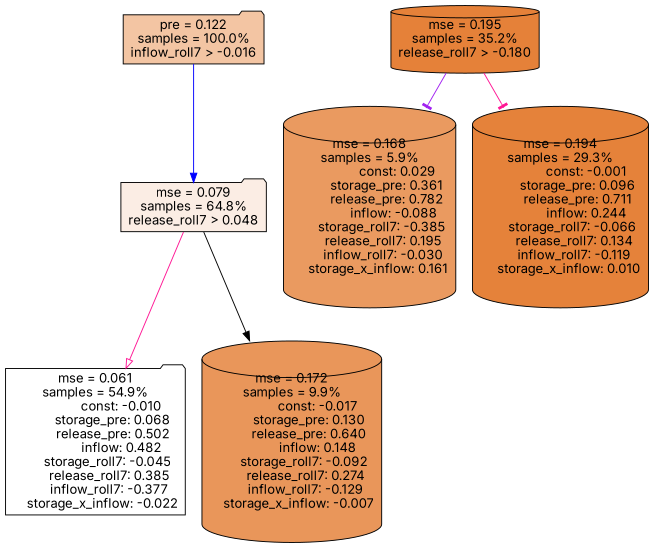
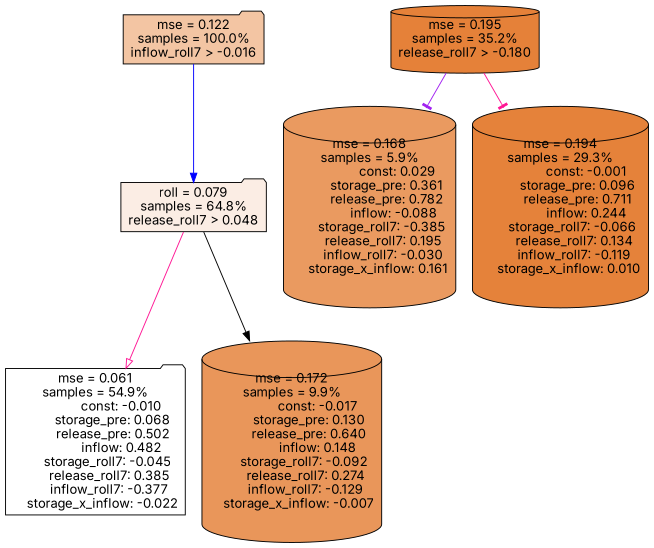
(194, 39) -> (194, 39)
(194, 207) -> (194, 207)
